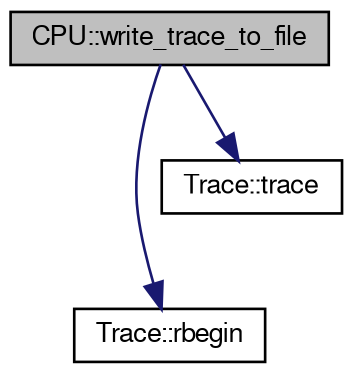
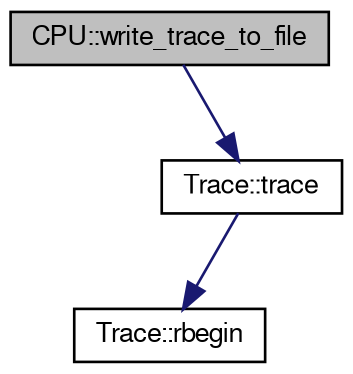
(137, 173) -> (217, 250)
